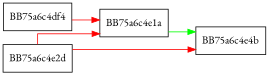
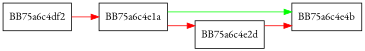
(38, 17) -> (37, 17)
(60, 34) -> (177, 26)
